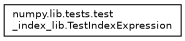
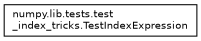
(93, 20) -> (101, 20)
